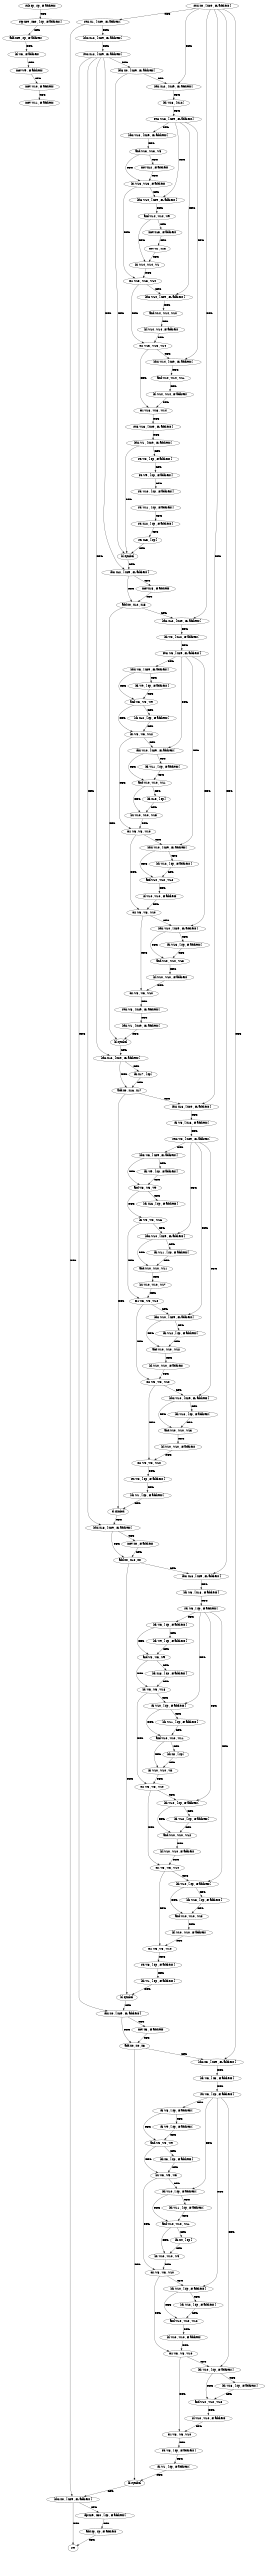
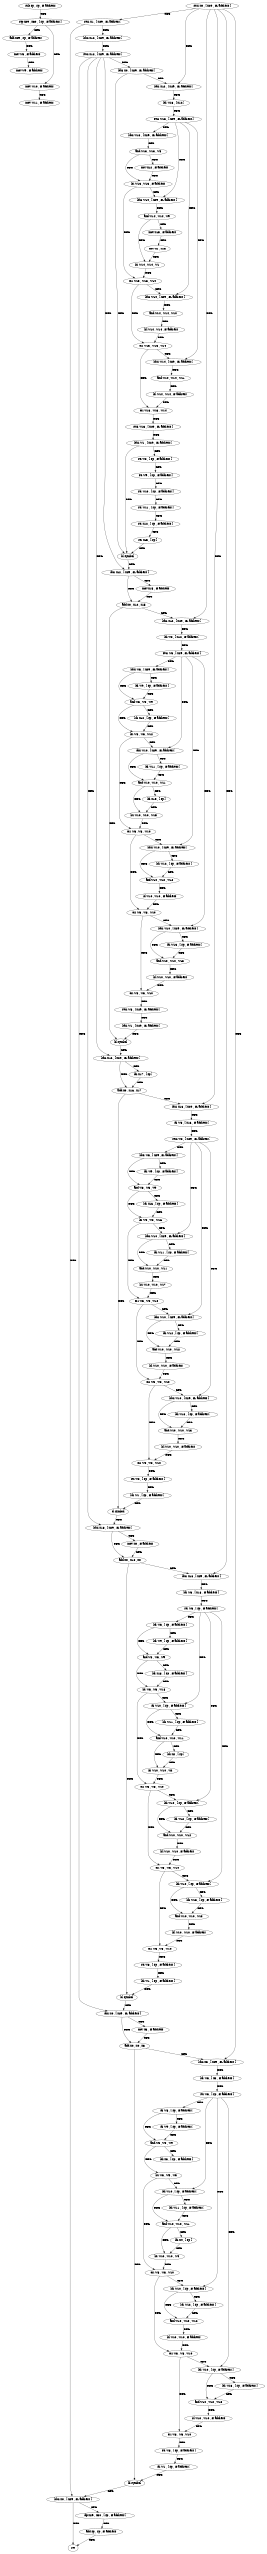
(27, 55) -> (27, 55)
(34, 78) -> (54, 54)
(151, 143) -> (151, 143)
none -> (156, 499)
none -> (156, 1211)
(172, 2167) -> none
